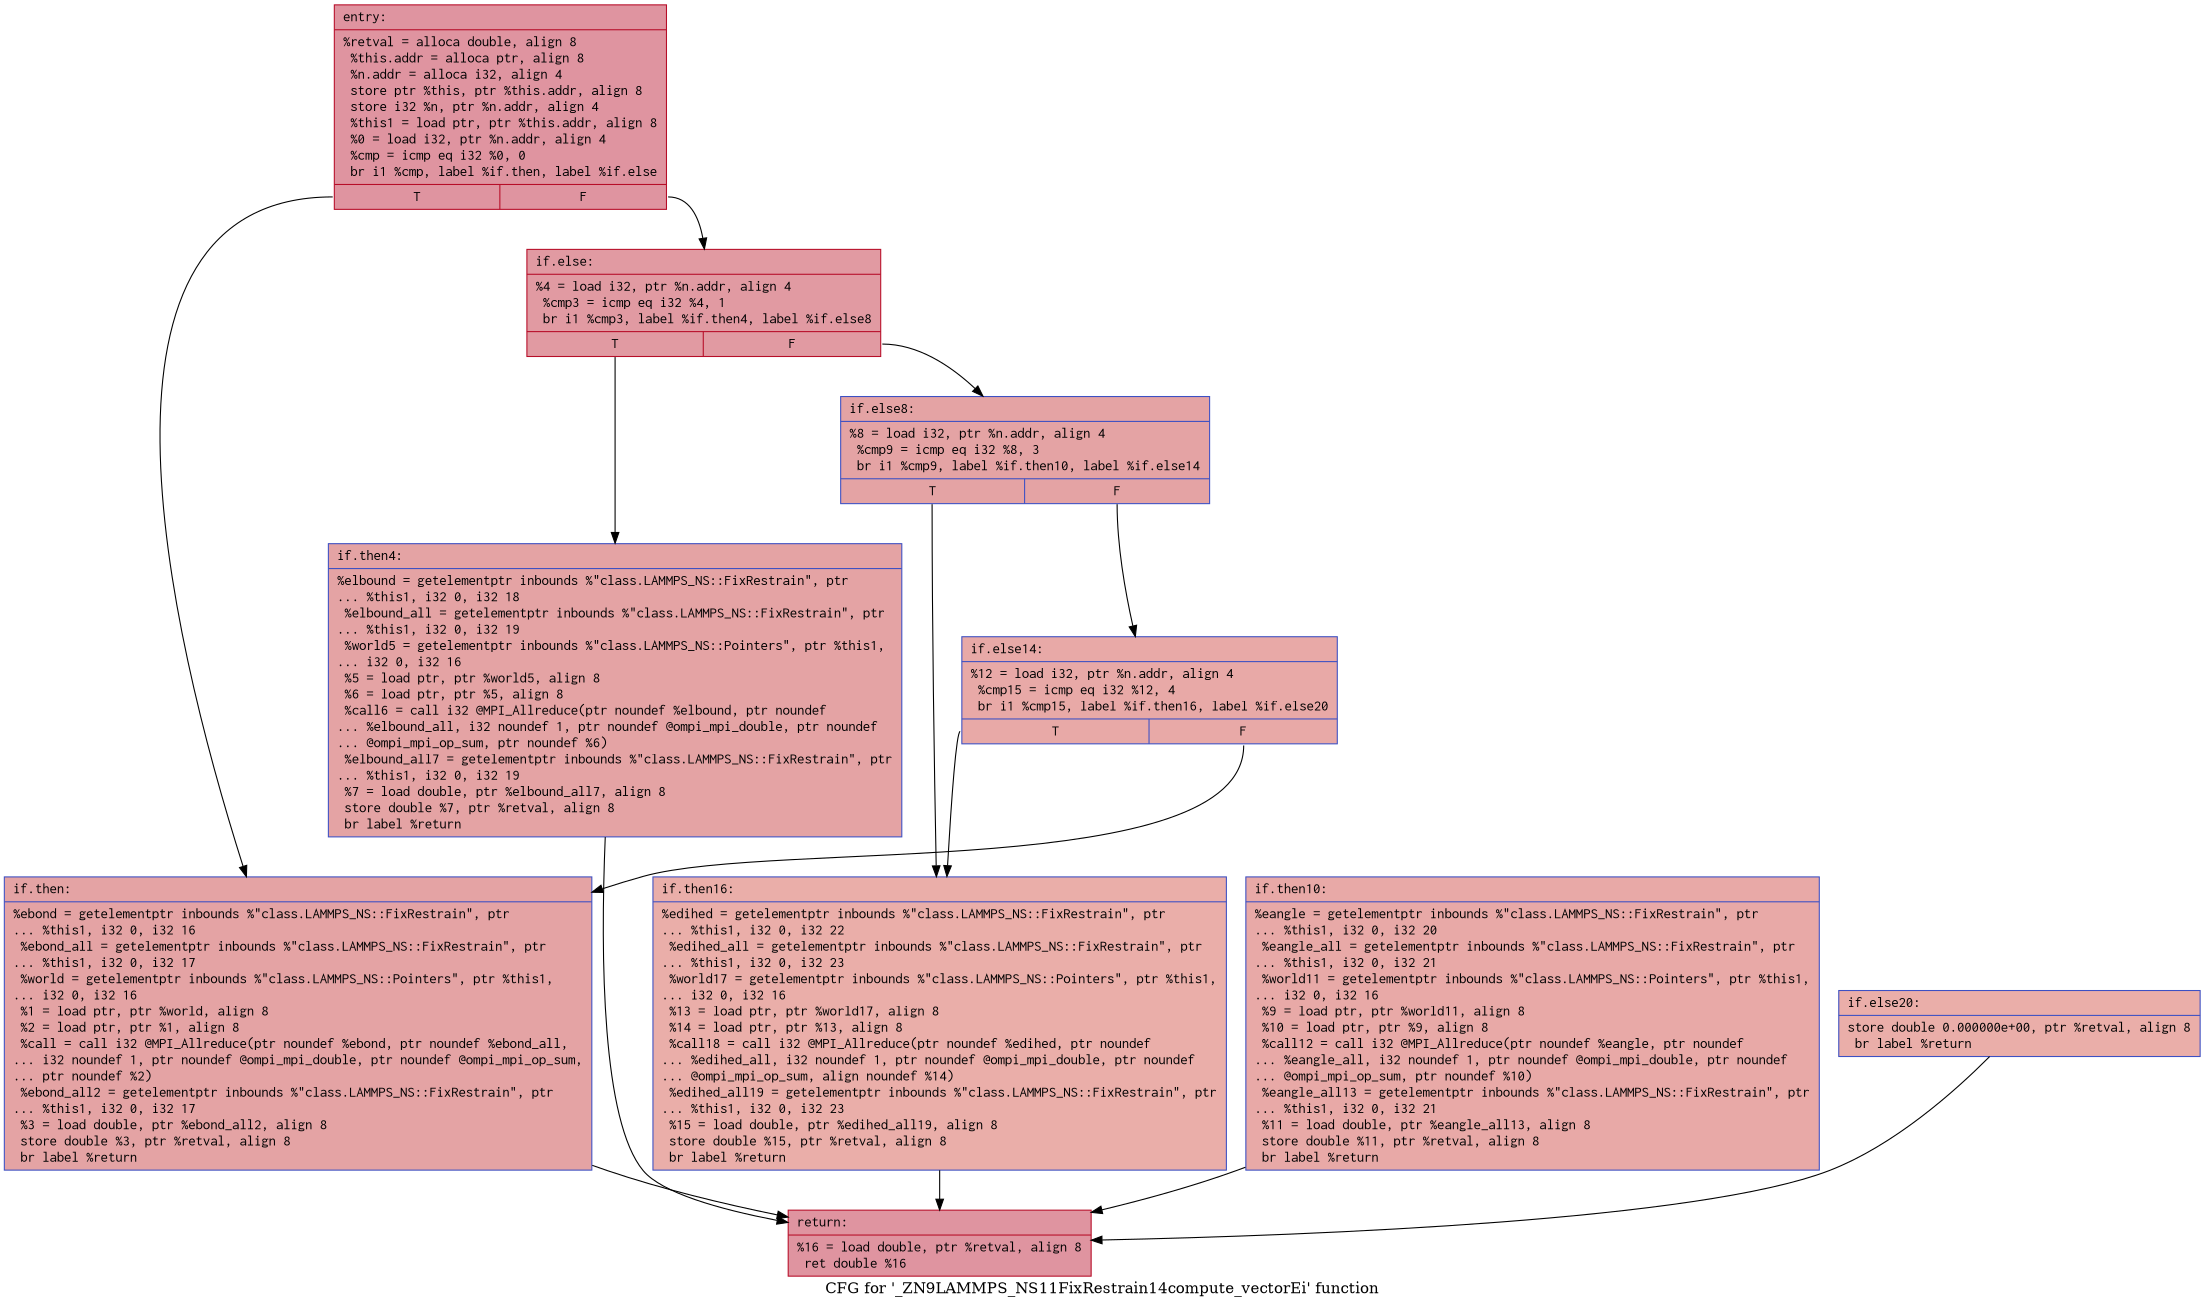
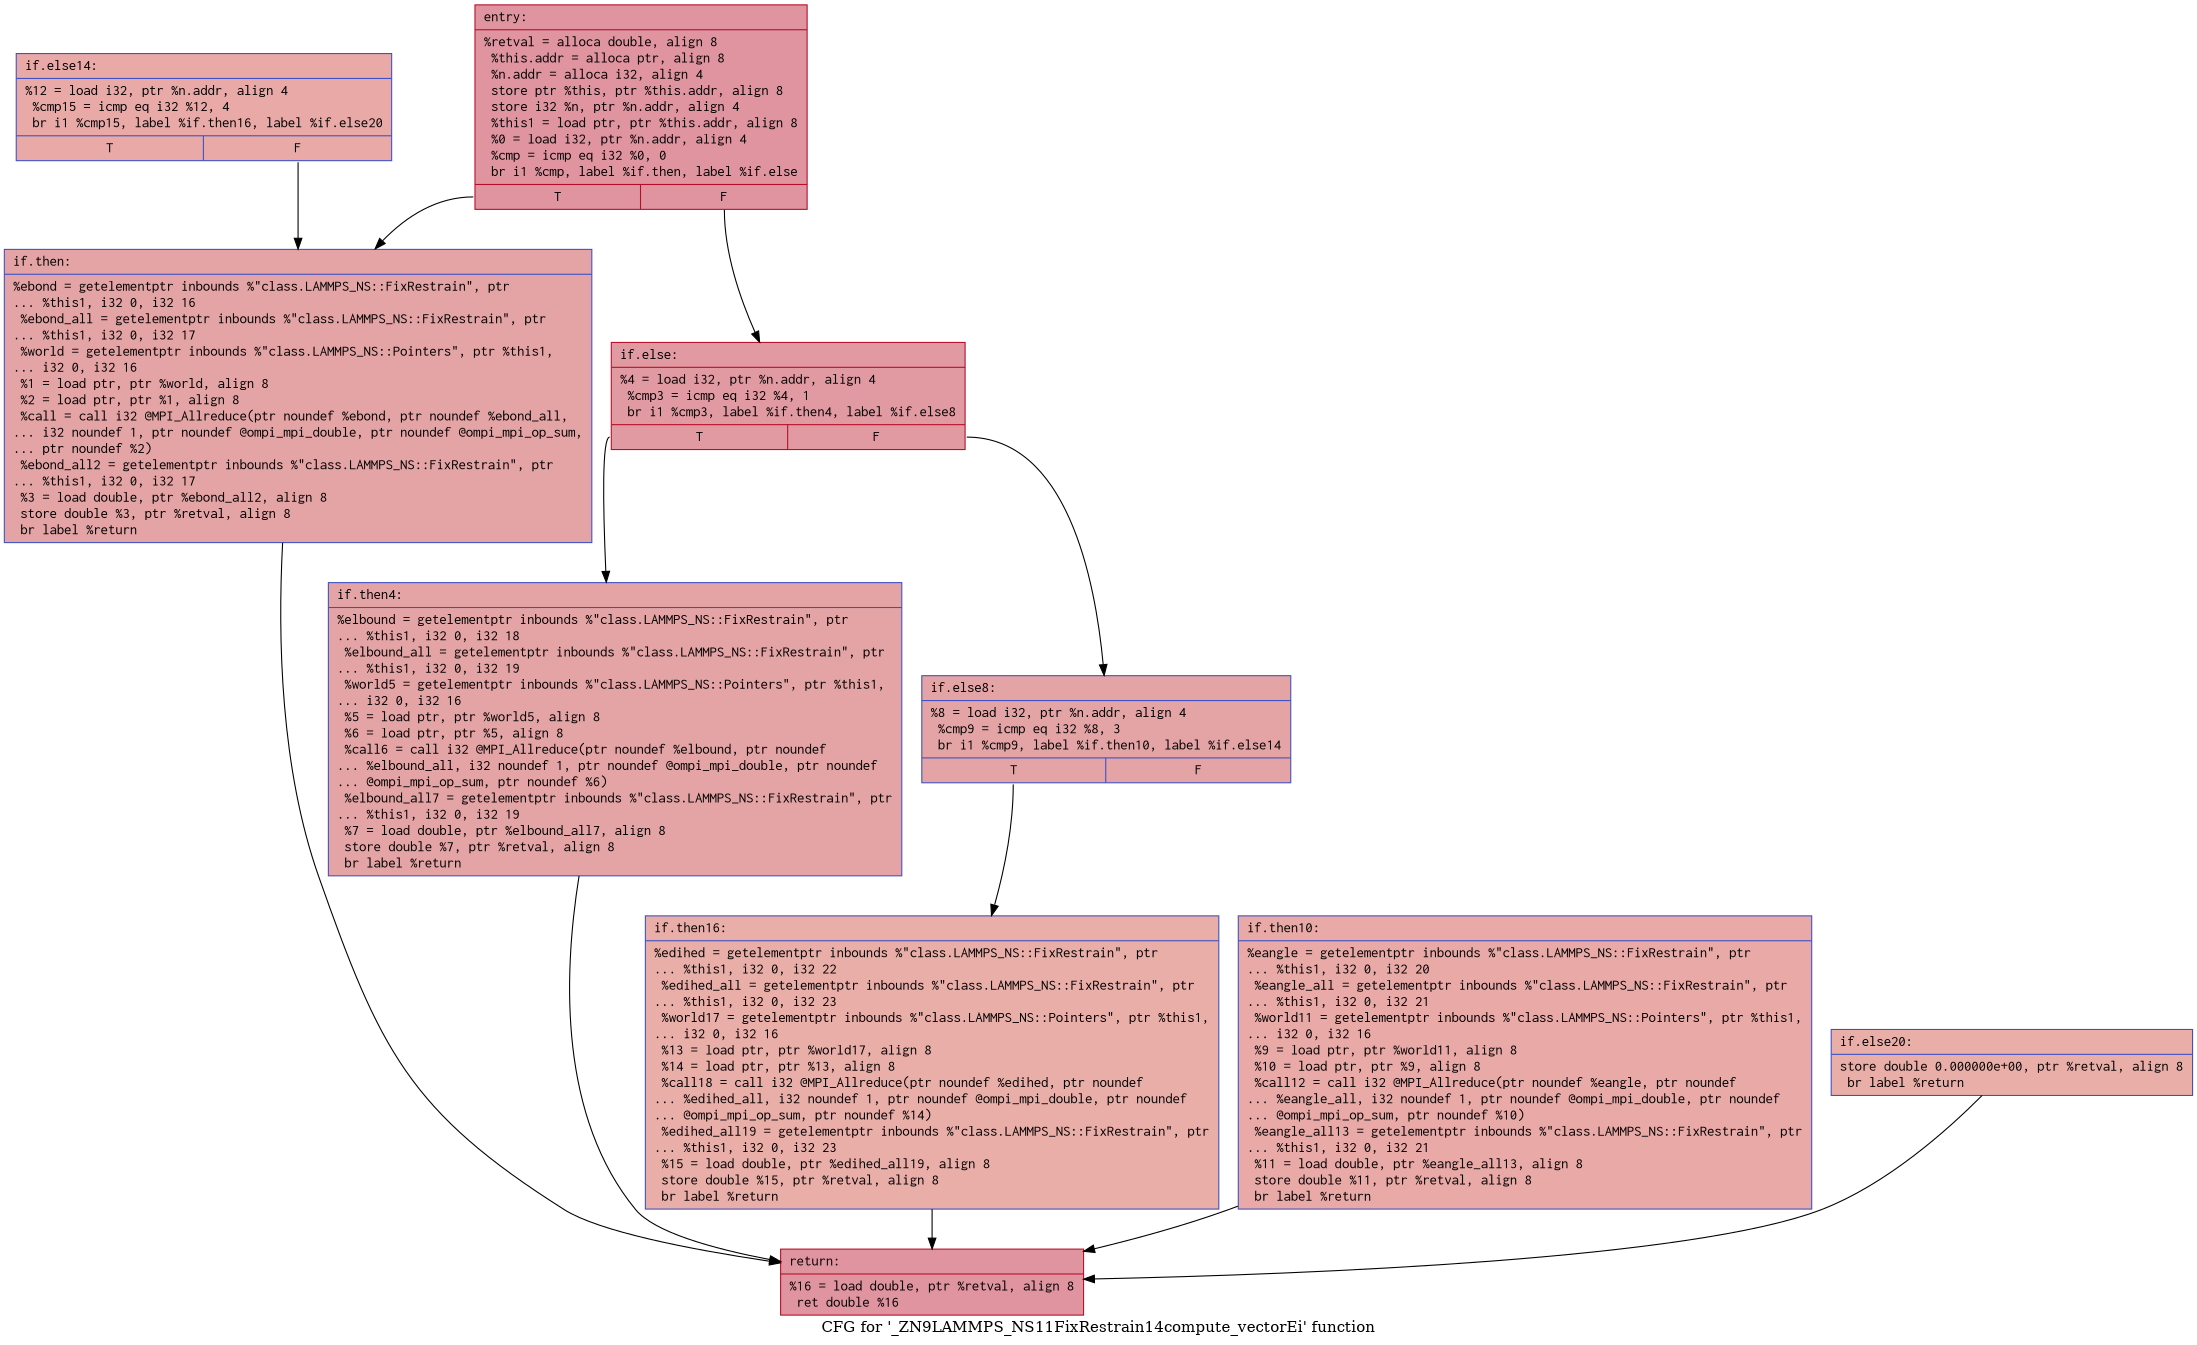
(1122, 565) -> none
(952, 798) -> none
(808, 1076) -> (793, 1115)
